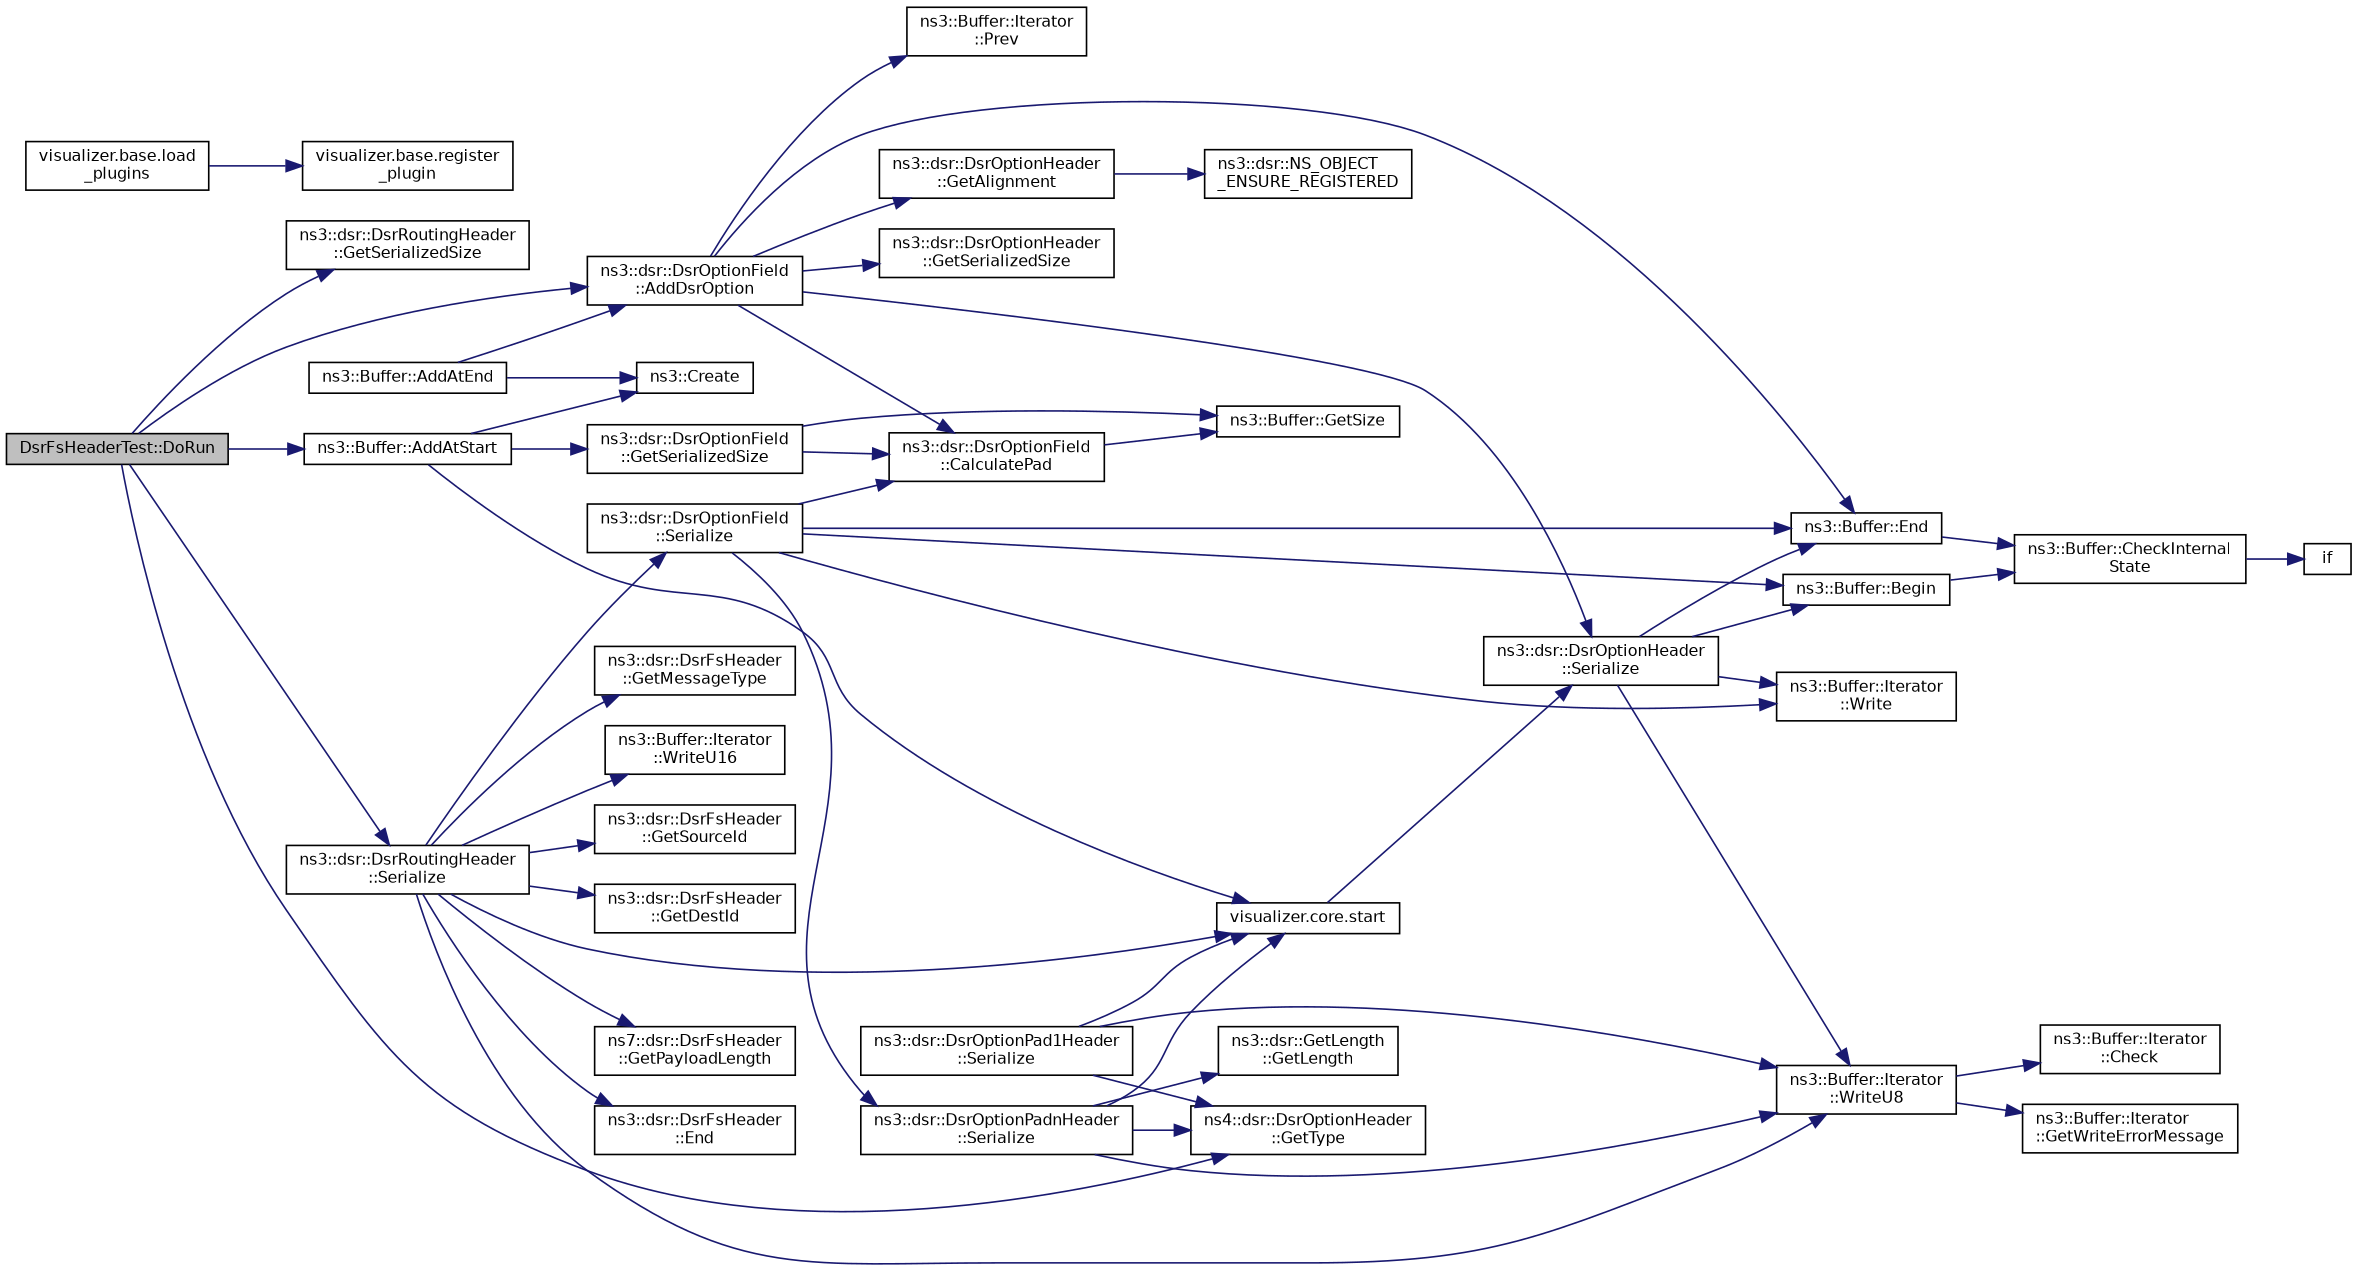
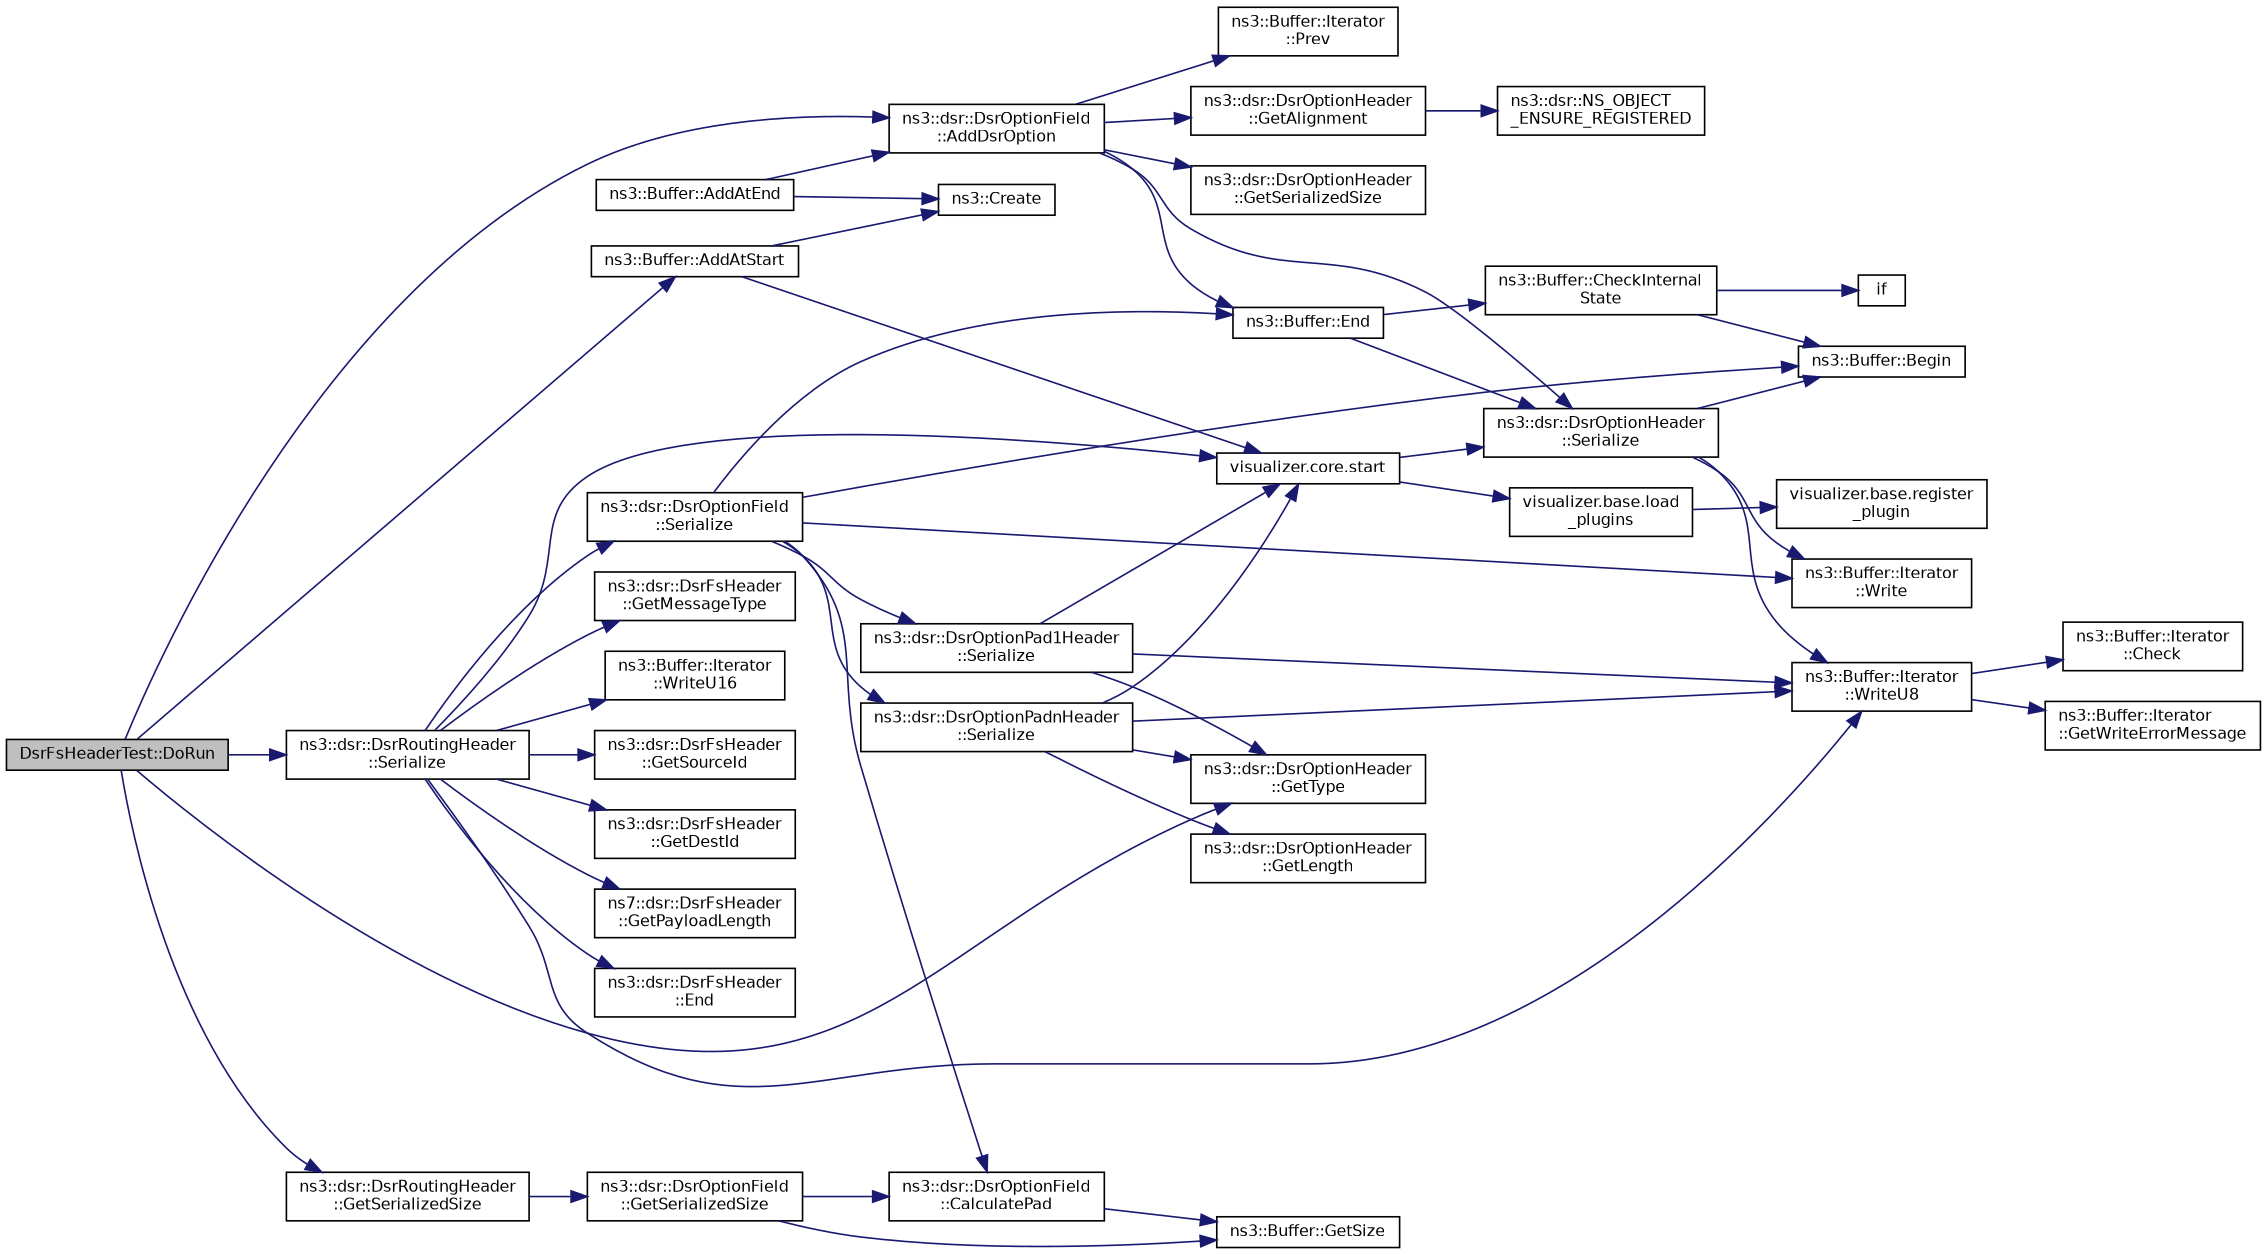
(839, 365) -> none
(541, 449) -> (550, 1197)
none -> (1447, 489)
(1974, 577) -> (1751, 328)
none -> (835, 581)
(1714, 592) -> (1435, 370)
(1308, 1051) -> (1308, 858)
(1308, 1130) -> (1308, 779)
